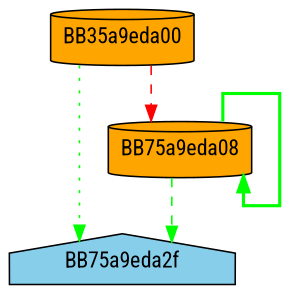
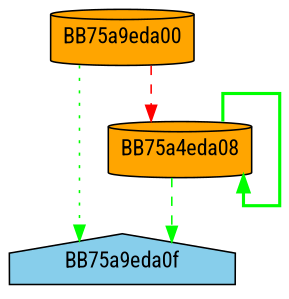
(122, 37) -> (122, 37)
(180, 150) -> (180, 150)
(122, 262) -> (122, 262)
